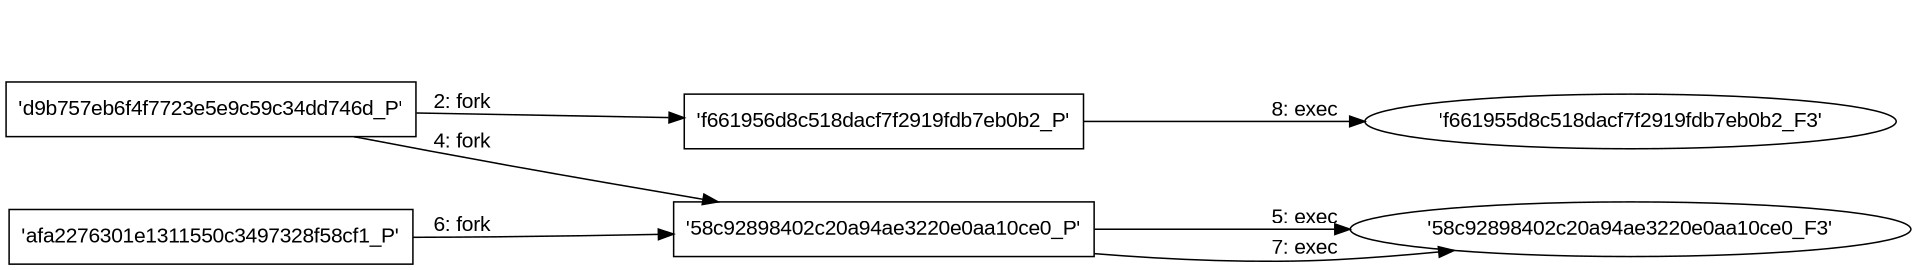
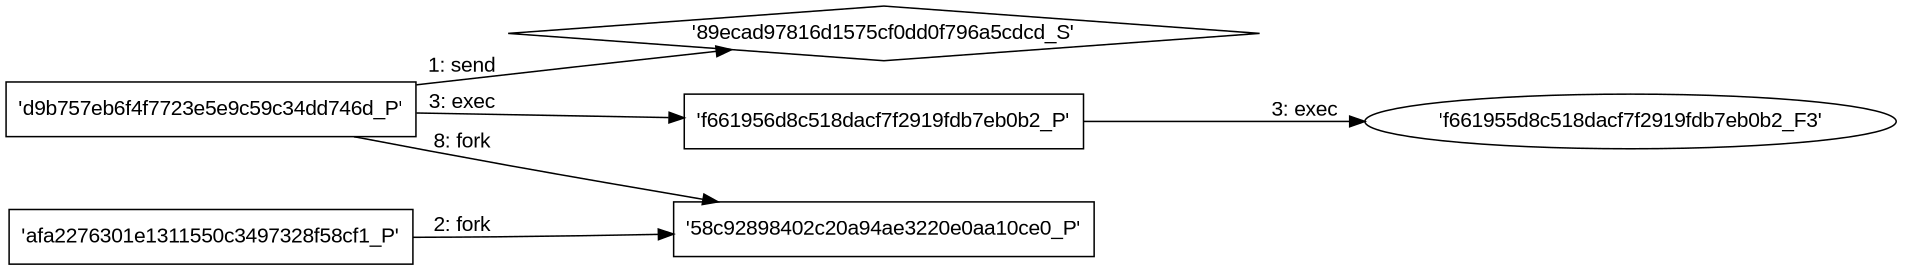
none -> (884, 33)
(462, 102) -> (462, 102)
(1305, 110) -> (1305, 110)
(462, 142) -> (462, 142)
(462, 225) -> (462, 225)
(1631, 229) -> none
